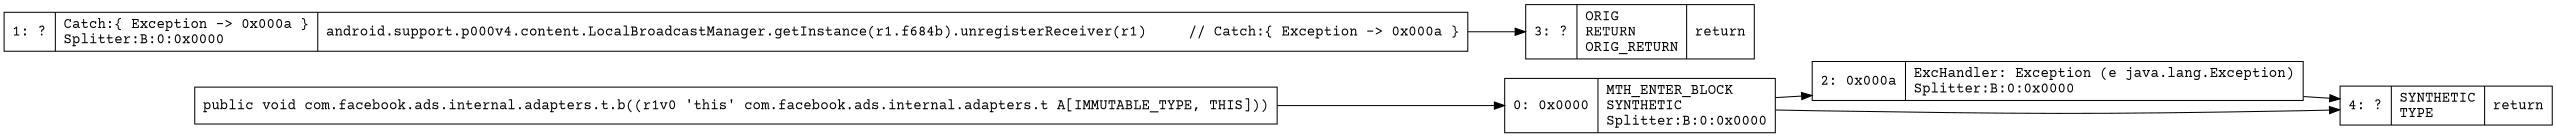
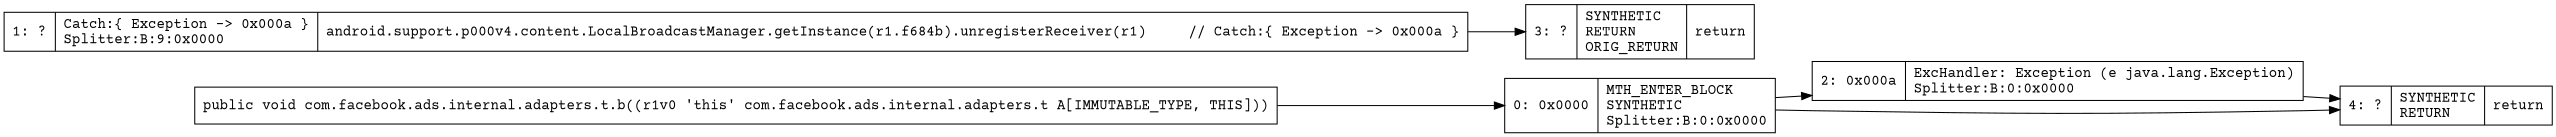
(1603, 16) -> (1624, 16)
(144, 39) -> (144, 39)
(2417, 113) -> (2425, 113)
